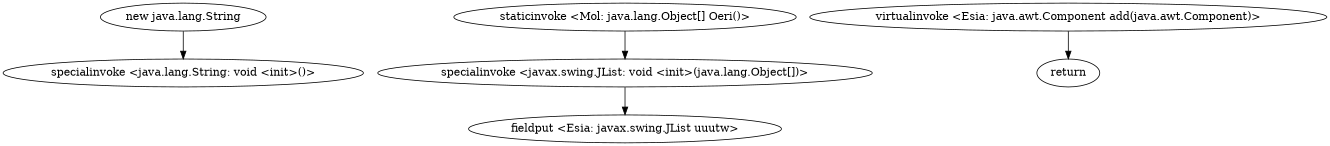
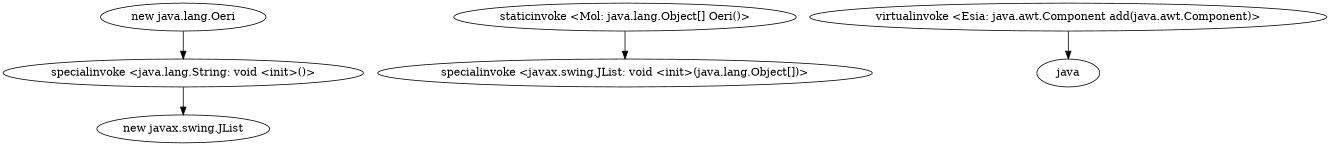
(183, 17) -> (183, 17)
(1068, 73) -> (1068, 73)
none -> (183, 129)
(625, 129) -> none
